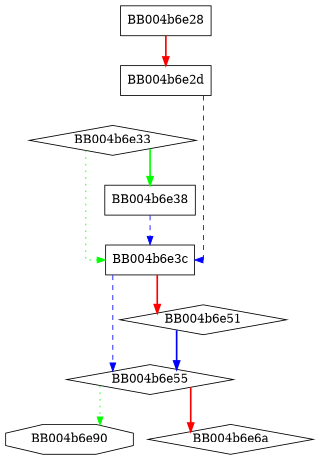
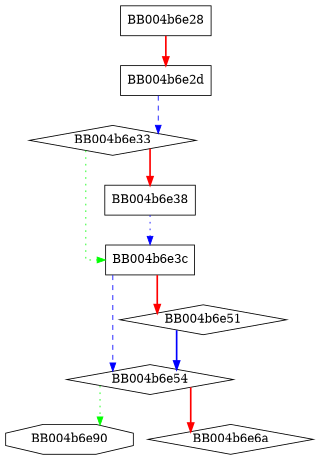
(150, 163) -> (150, 163)
(204, 178) -> (158, 110)
(150, 226) -> (150, 226)
(150, 380) -> (150, 380)
